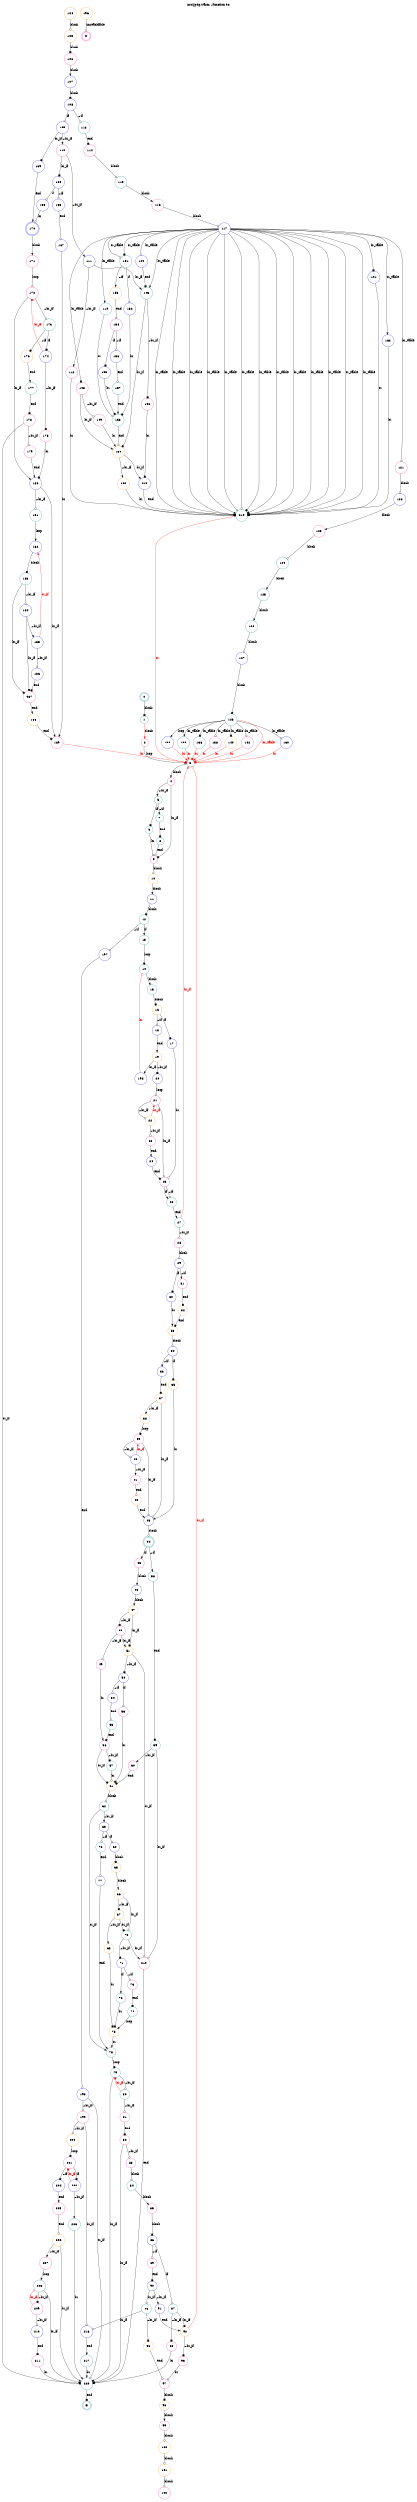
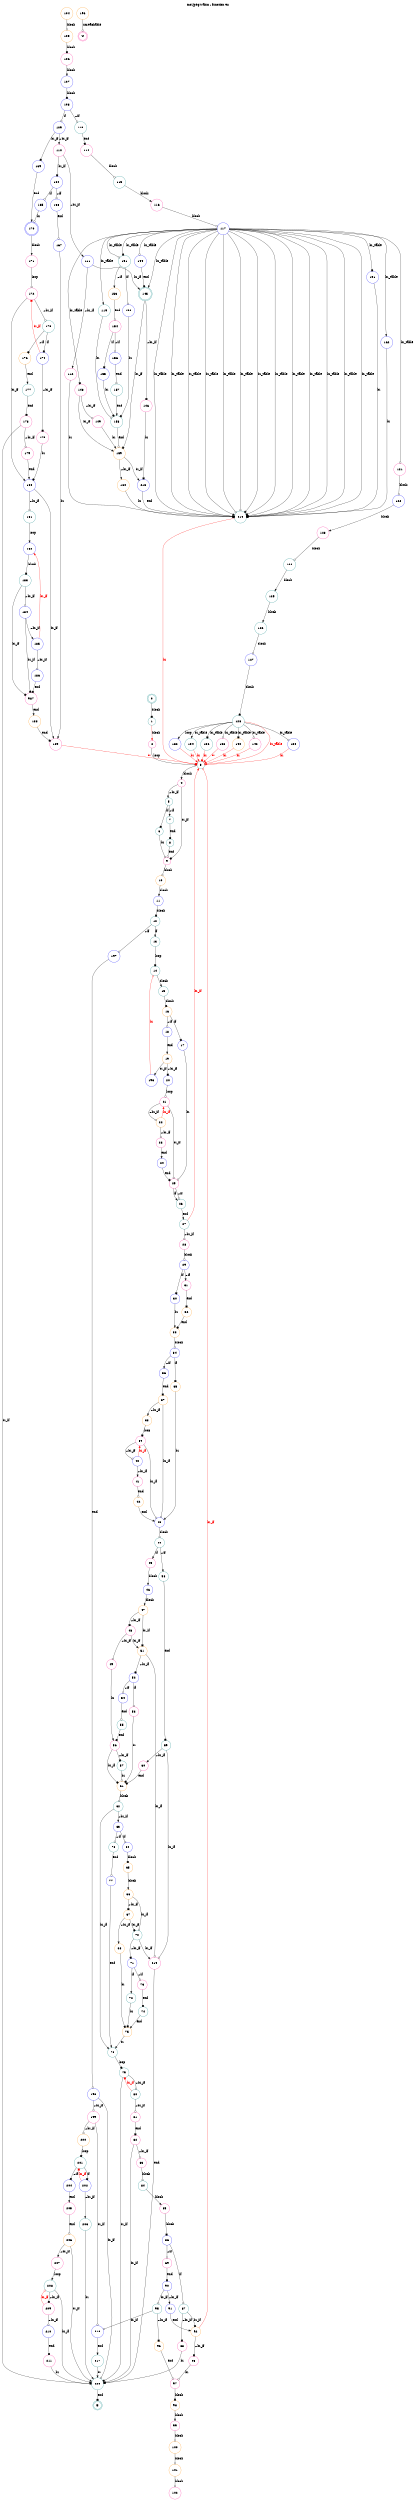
(147, 293) -> (145, 294)
(149, 1542) -> (160, 1543)
(129, 2022) -> (139, 2022)
(69, 2163) -> (80, 2163)
